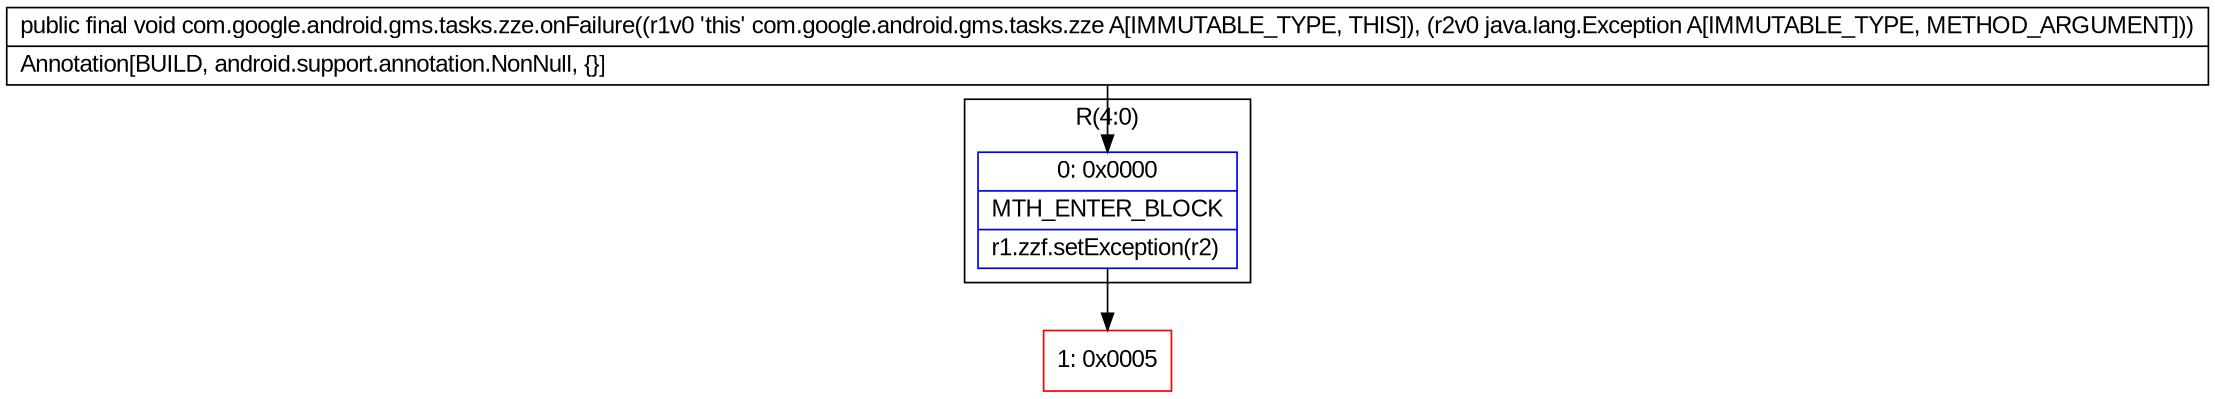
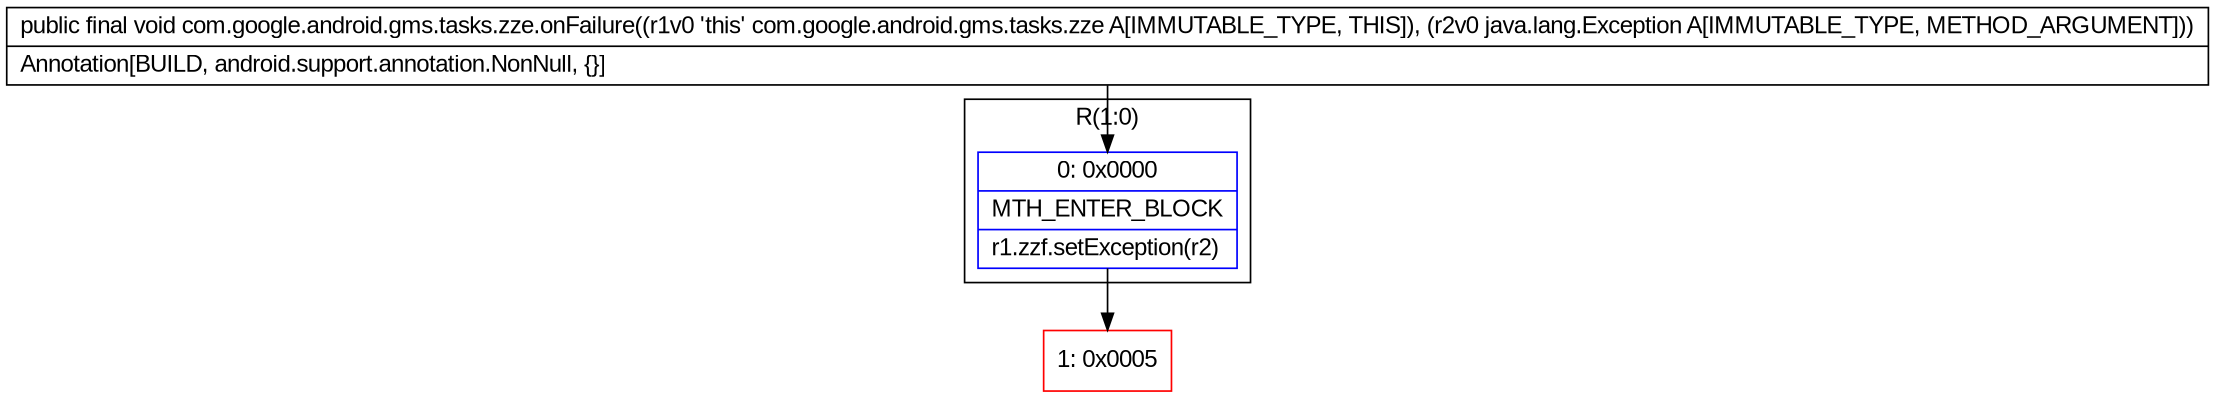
(1108, 119) -> (1108, 119)
